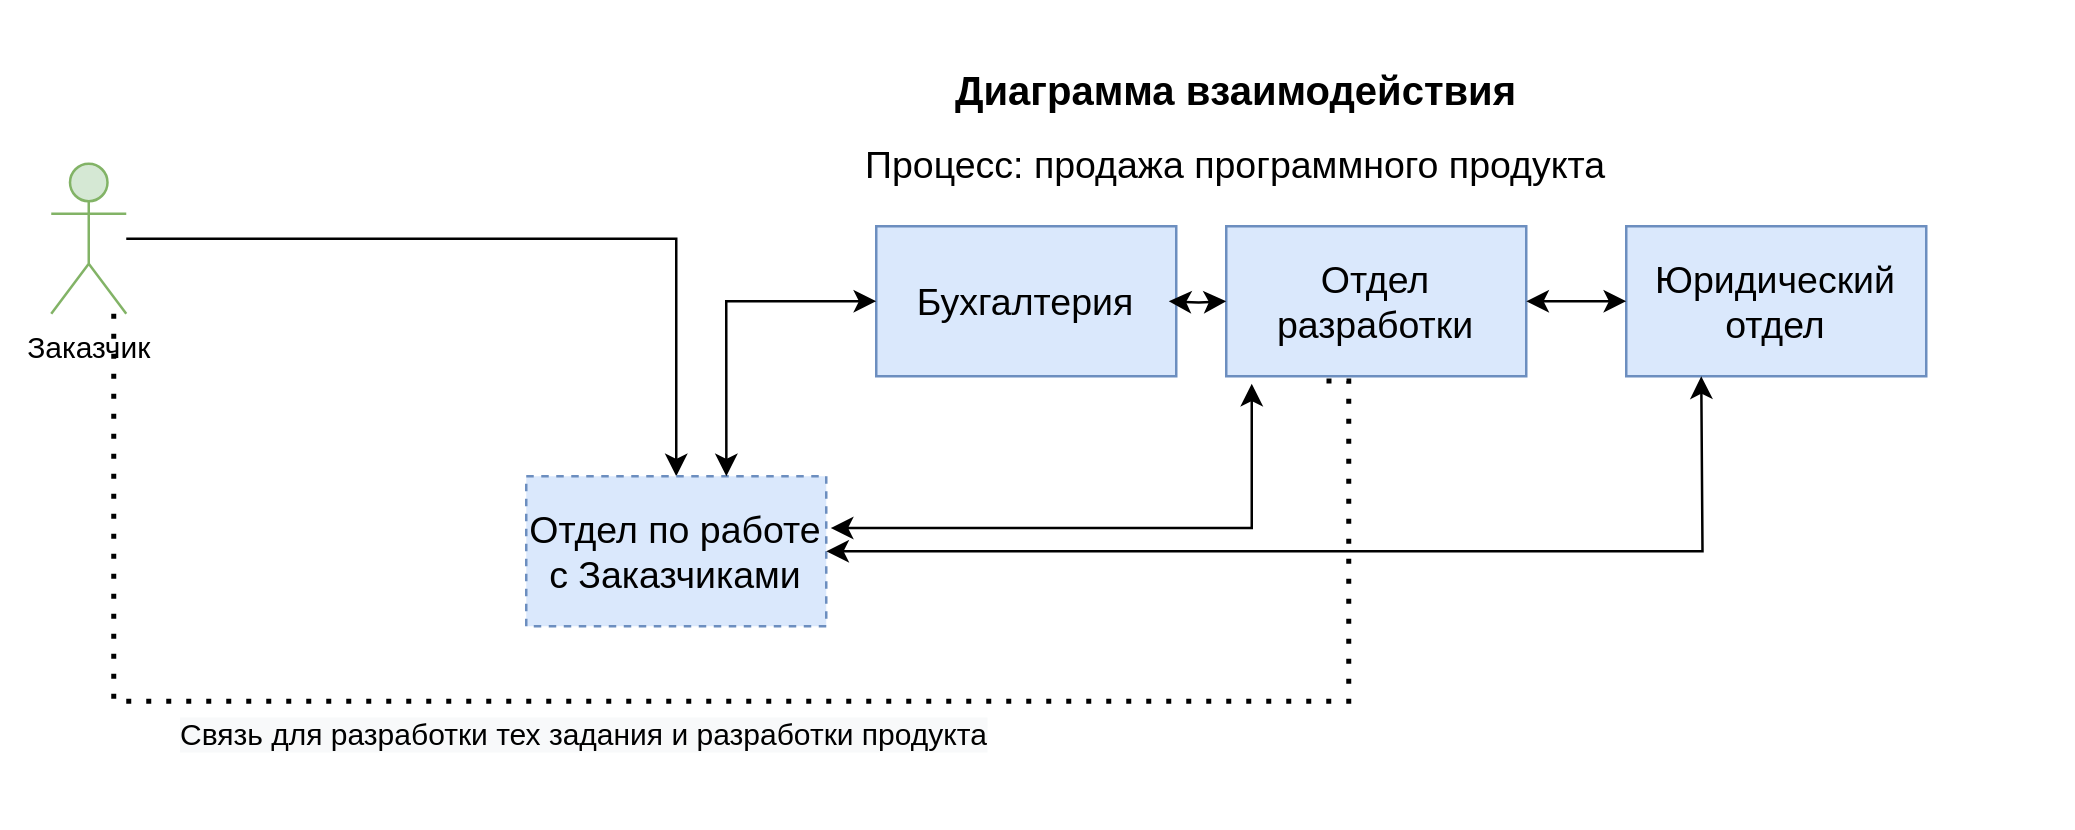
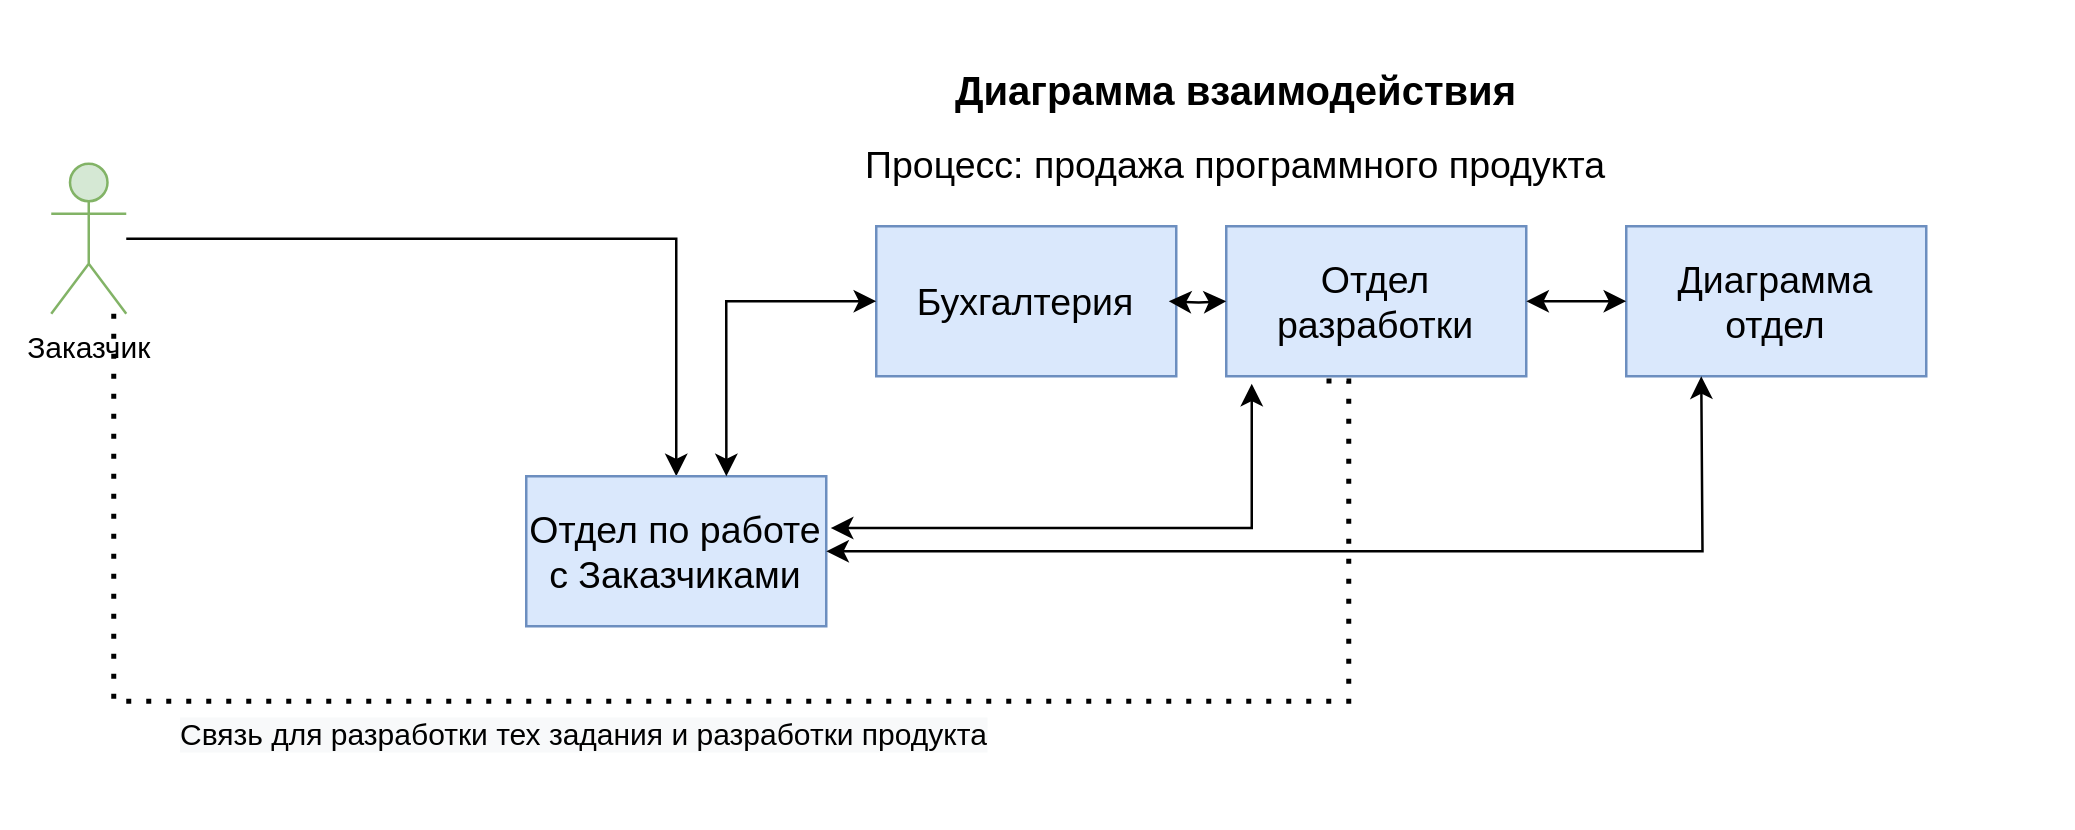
(1776, 301) -> (1776, 301)
(676, 551) -> (676, 551)
